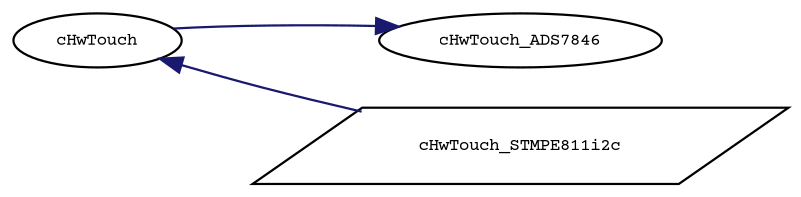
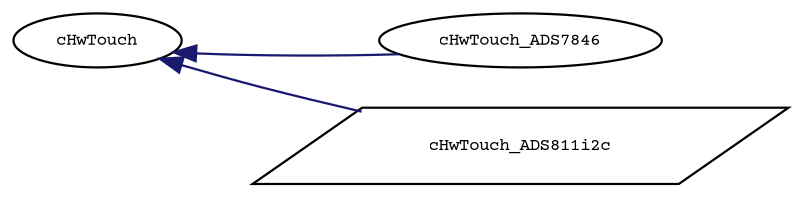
(275, 25) -> (298, 56)
(521, 146) -> (521, 146)
